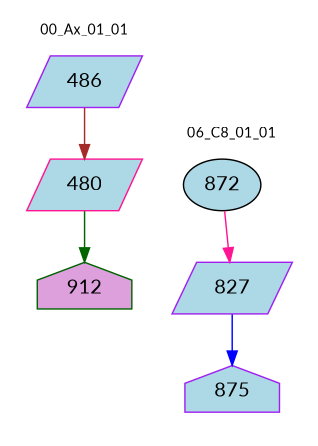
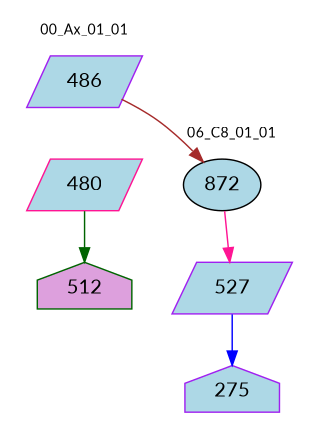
(85, 126) -> (173, 133)
(85, 288) -> (85, 288)
(232, 288) -> (232, 288)
(232, 391) -> (232, 391)
